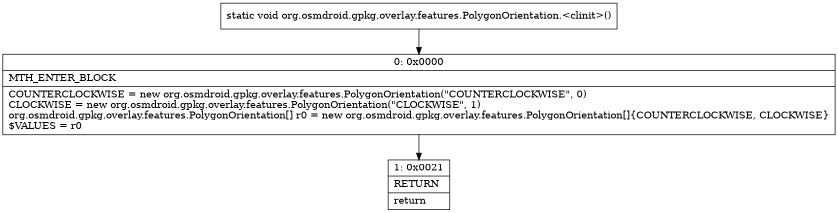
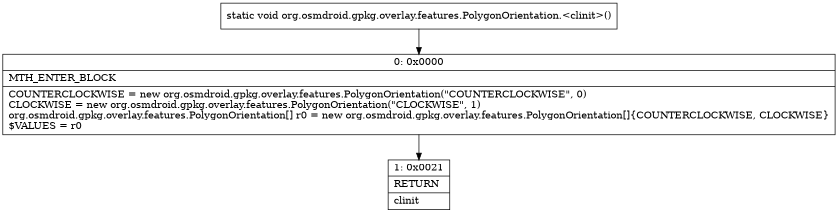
(410, 201) -> (407, 201)
